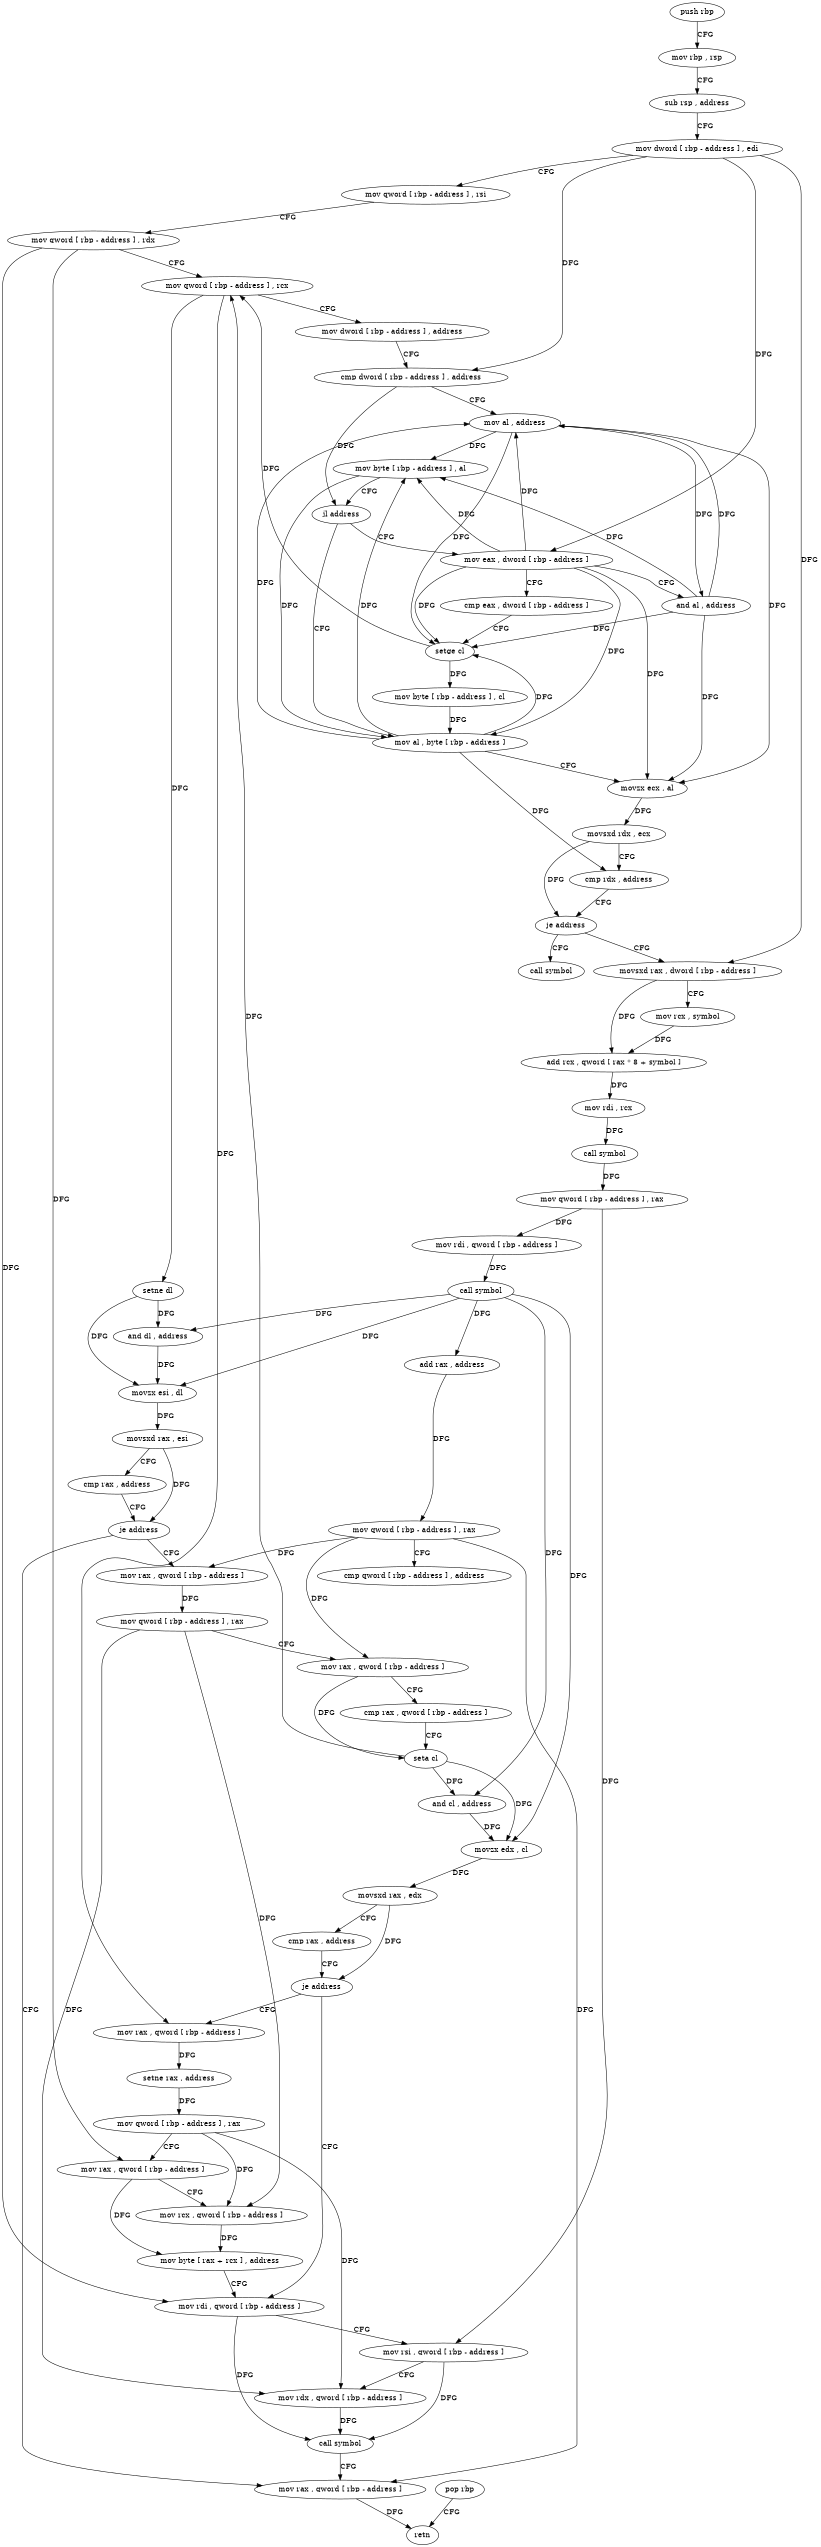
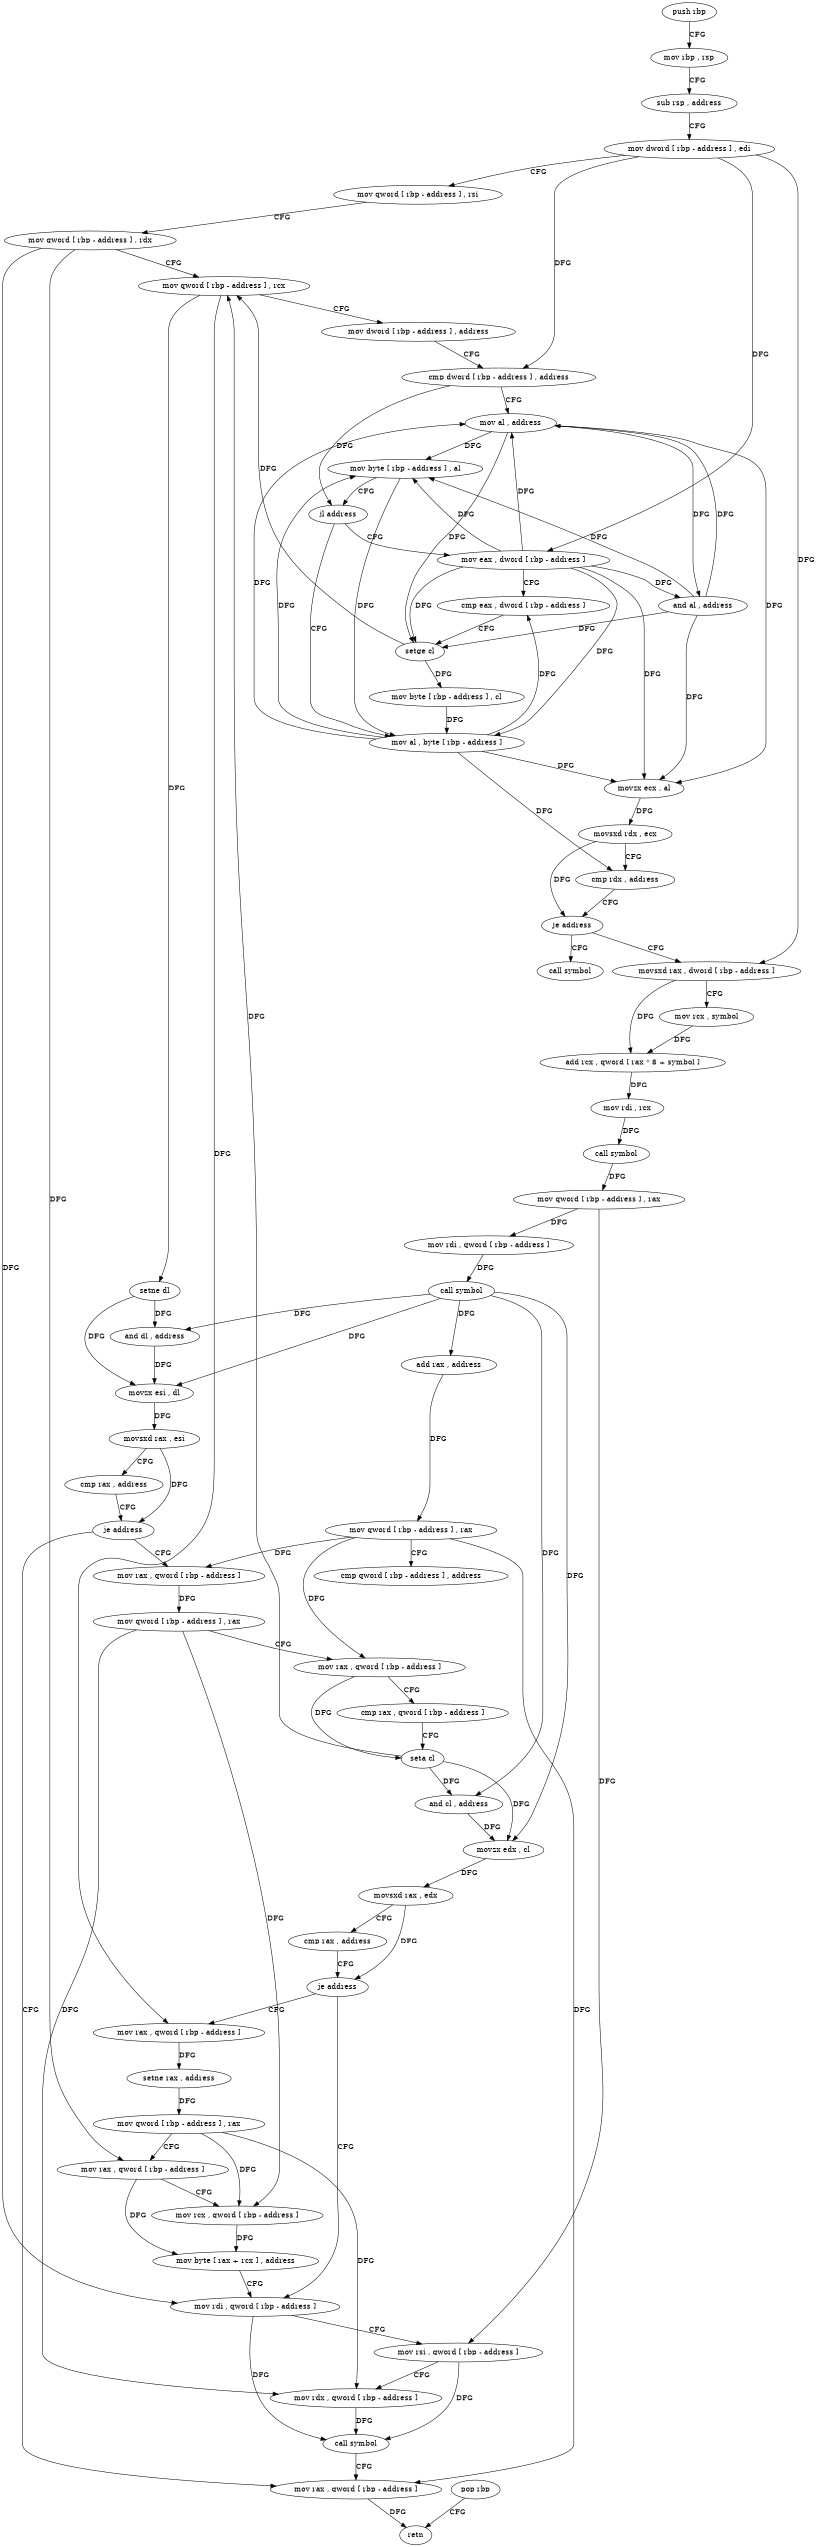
(667, 583) -> (664, 583)
(535, 694) -> (536, 689)
(569, 766) -> (566, 766)
